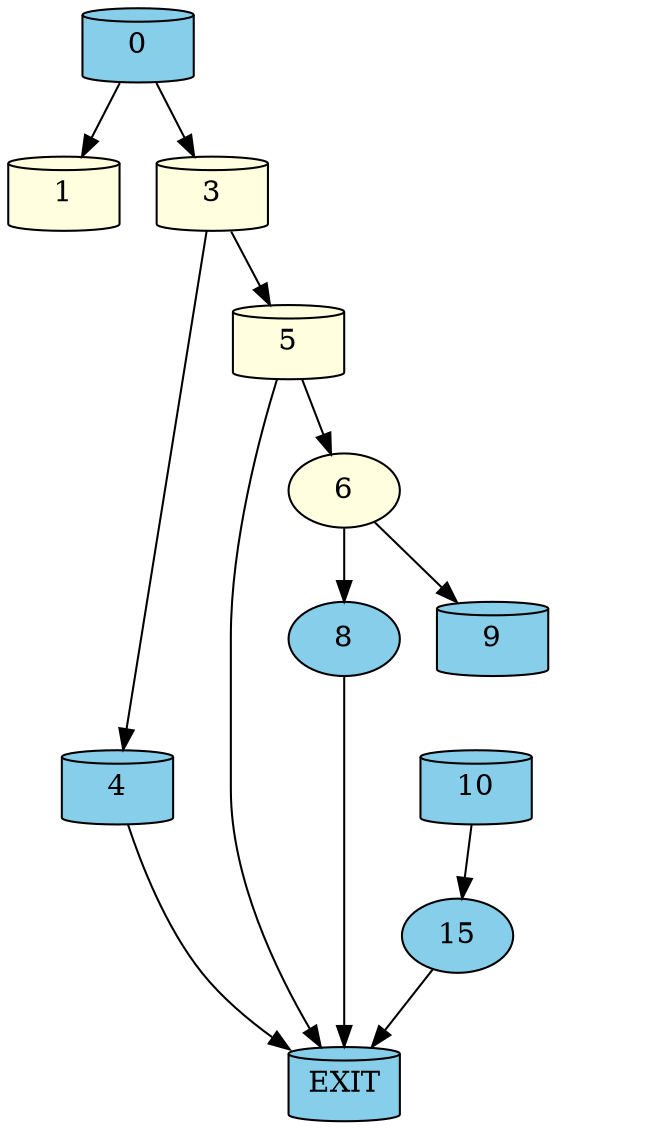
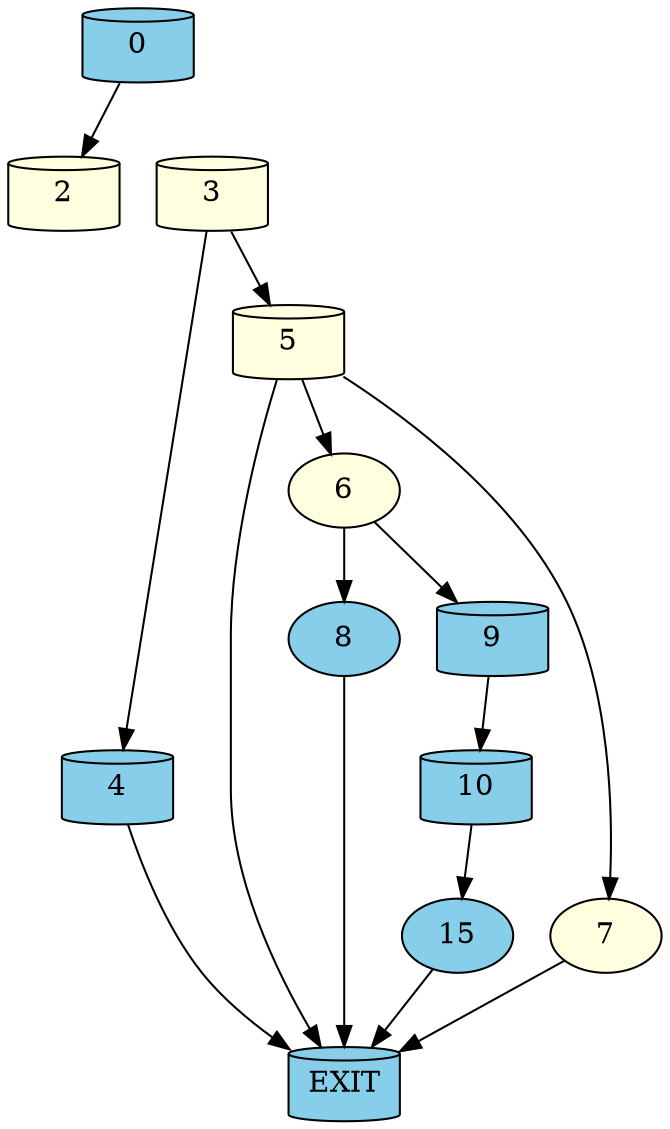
(170, 110) -> none
(64, 194) -> (64, 194)
none -> (486, 703)
none -> (606, 936)
